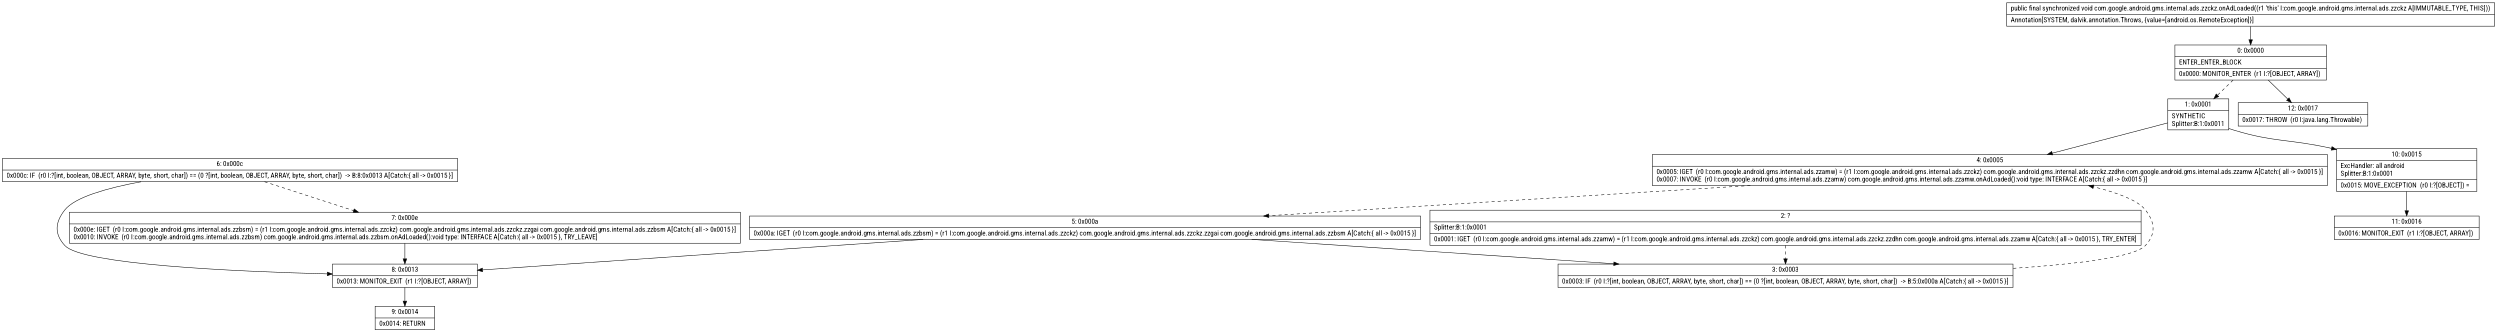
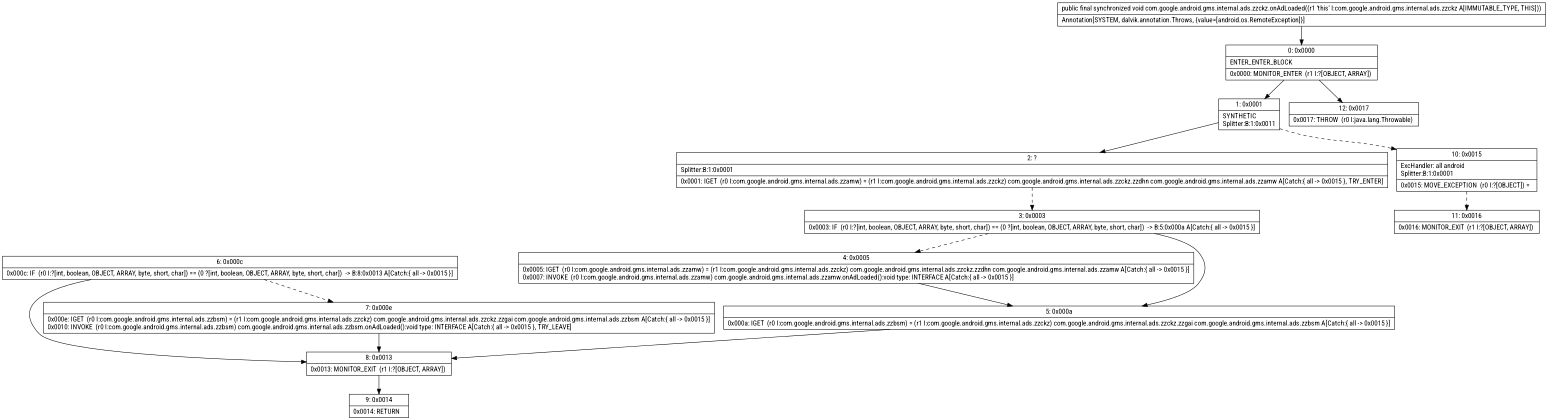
(2225, 88) -> (1276, 88)
(2110, 138) -> (1162, 137)
(2280, 140) -> (1335, 140)
(1510, 201) -> (963, 294)
(2407, 201) -> (1467, 198)
(1433, 252) -> (1205, 272)
